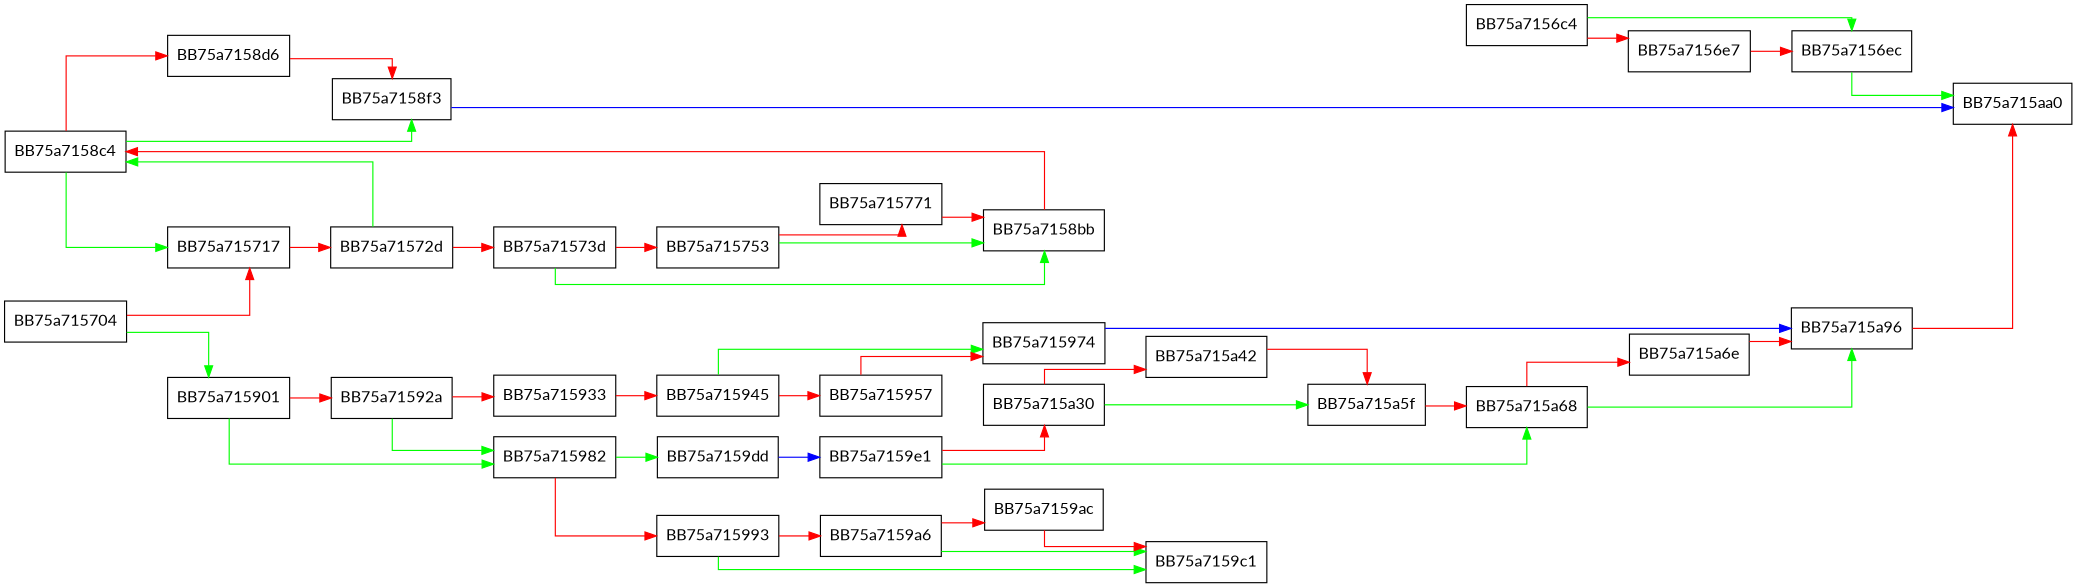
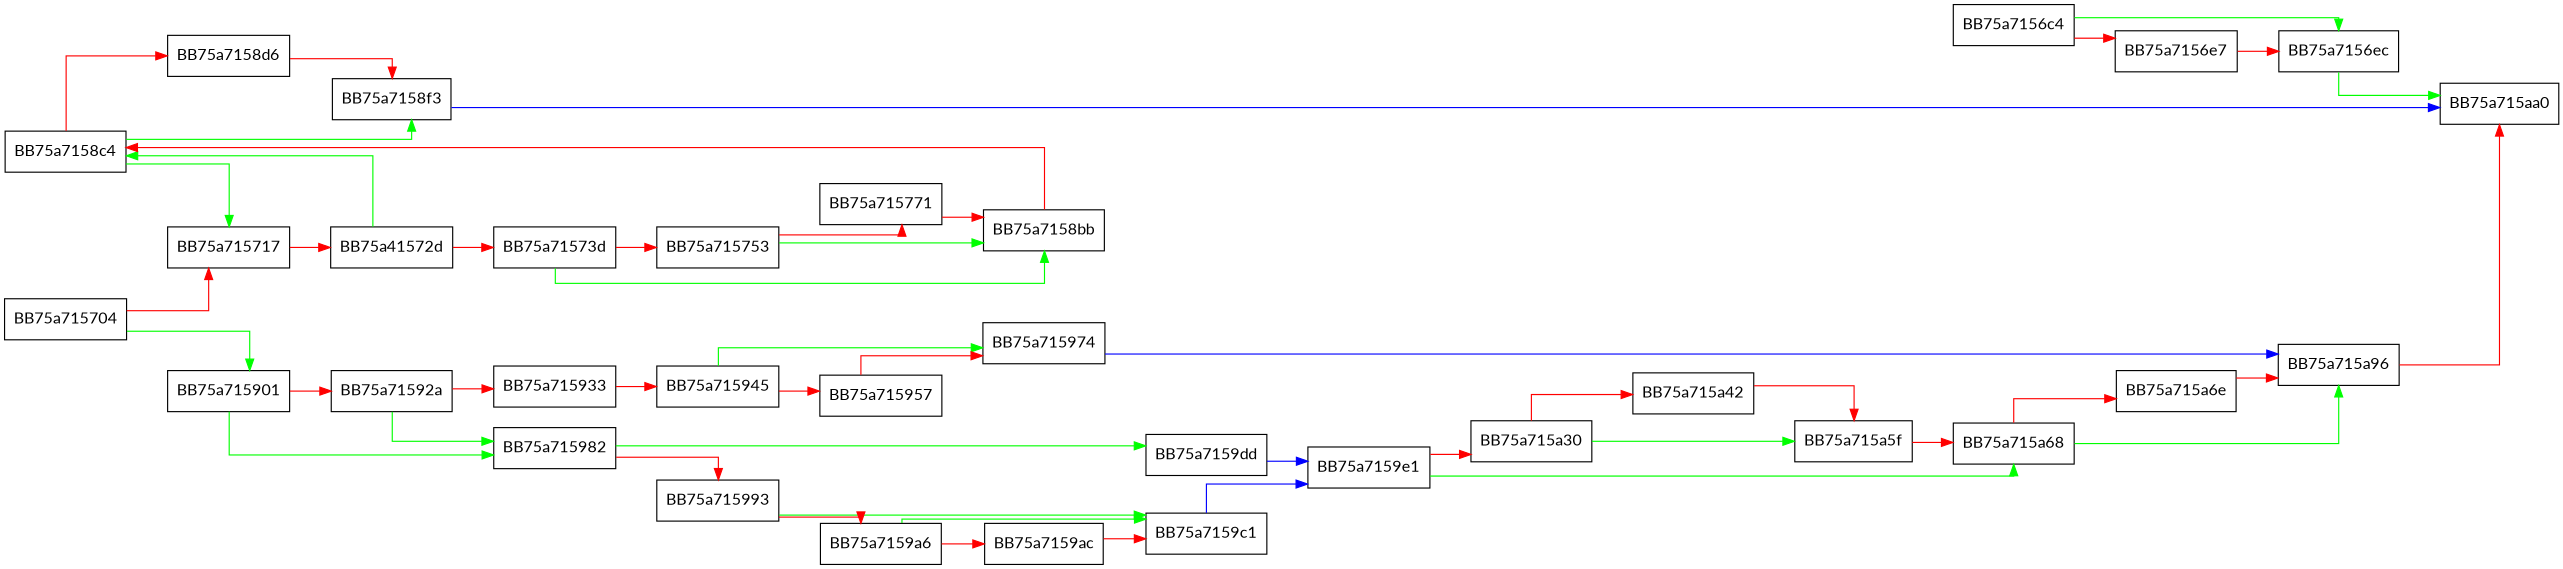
(392, 247) -> (392, 247)
none -> (1237, 484)
